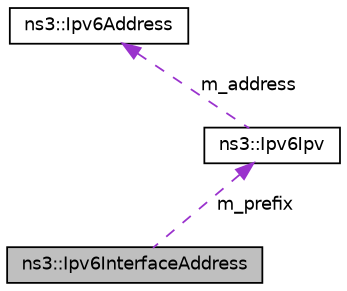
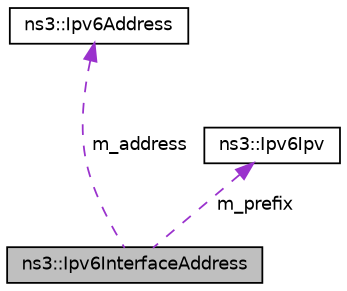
(193, 91) -> (86, 158)
